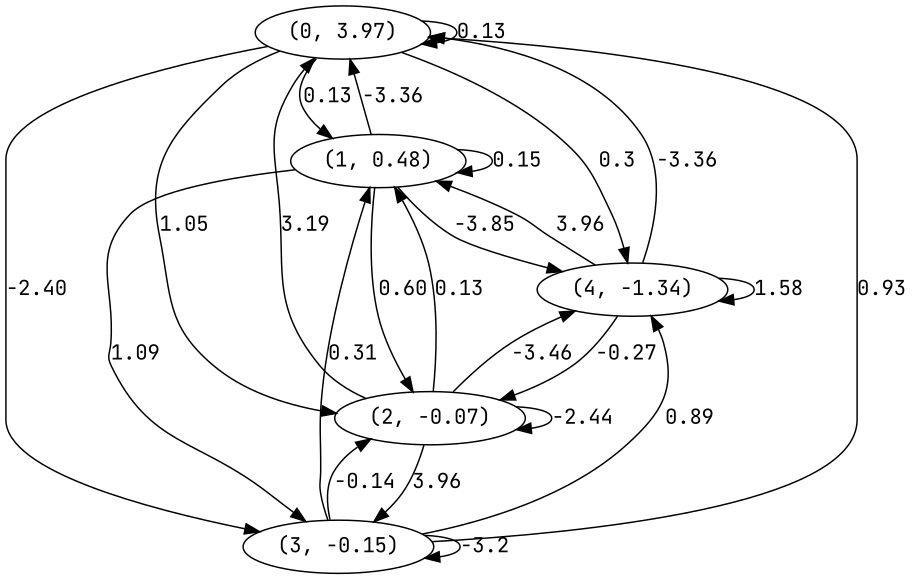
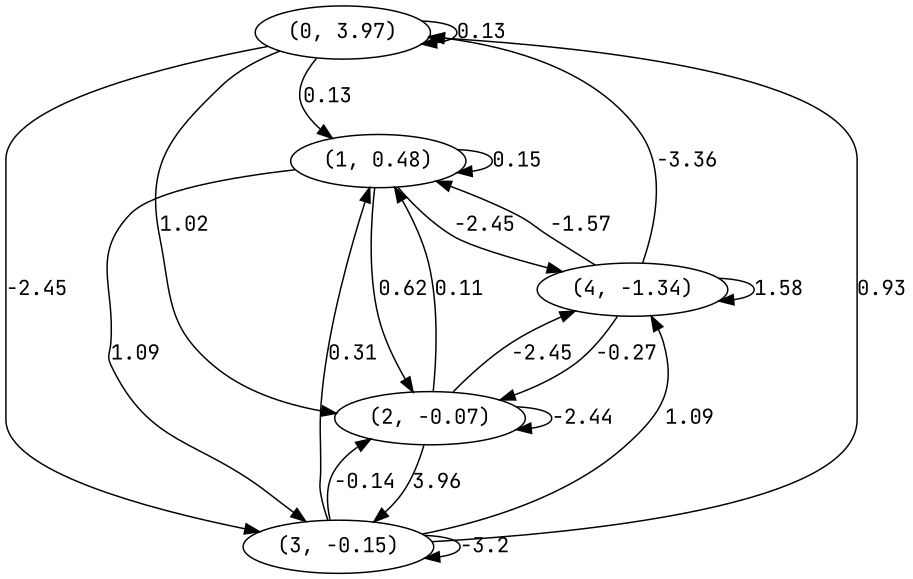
(363, 104) -> none
(540, 122) -> none
(185, 225) -> (185, 225)
(485, 225) -> (485, 225)
(581, 225) -> (581, 225)
(281, 247) -> none
(37, 290) -> (37, 290)
(403, 290) -> (403, 290)
(460, 290) -> (460, 290)
(542, 354) -> (542, 354)
(690, 418) -> (690, 418)
